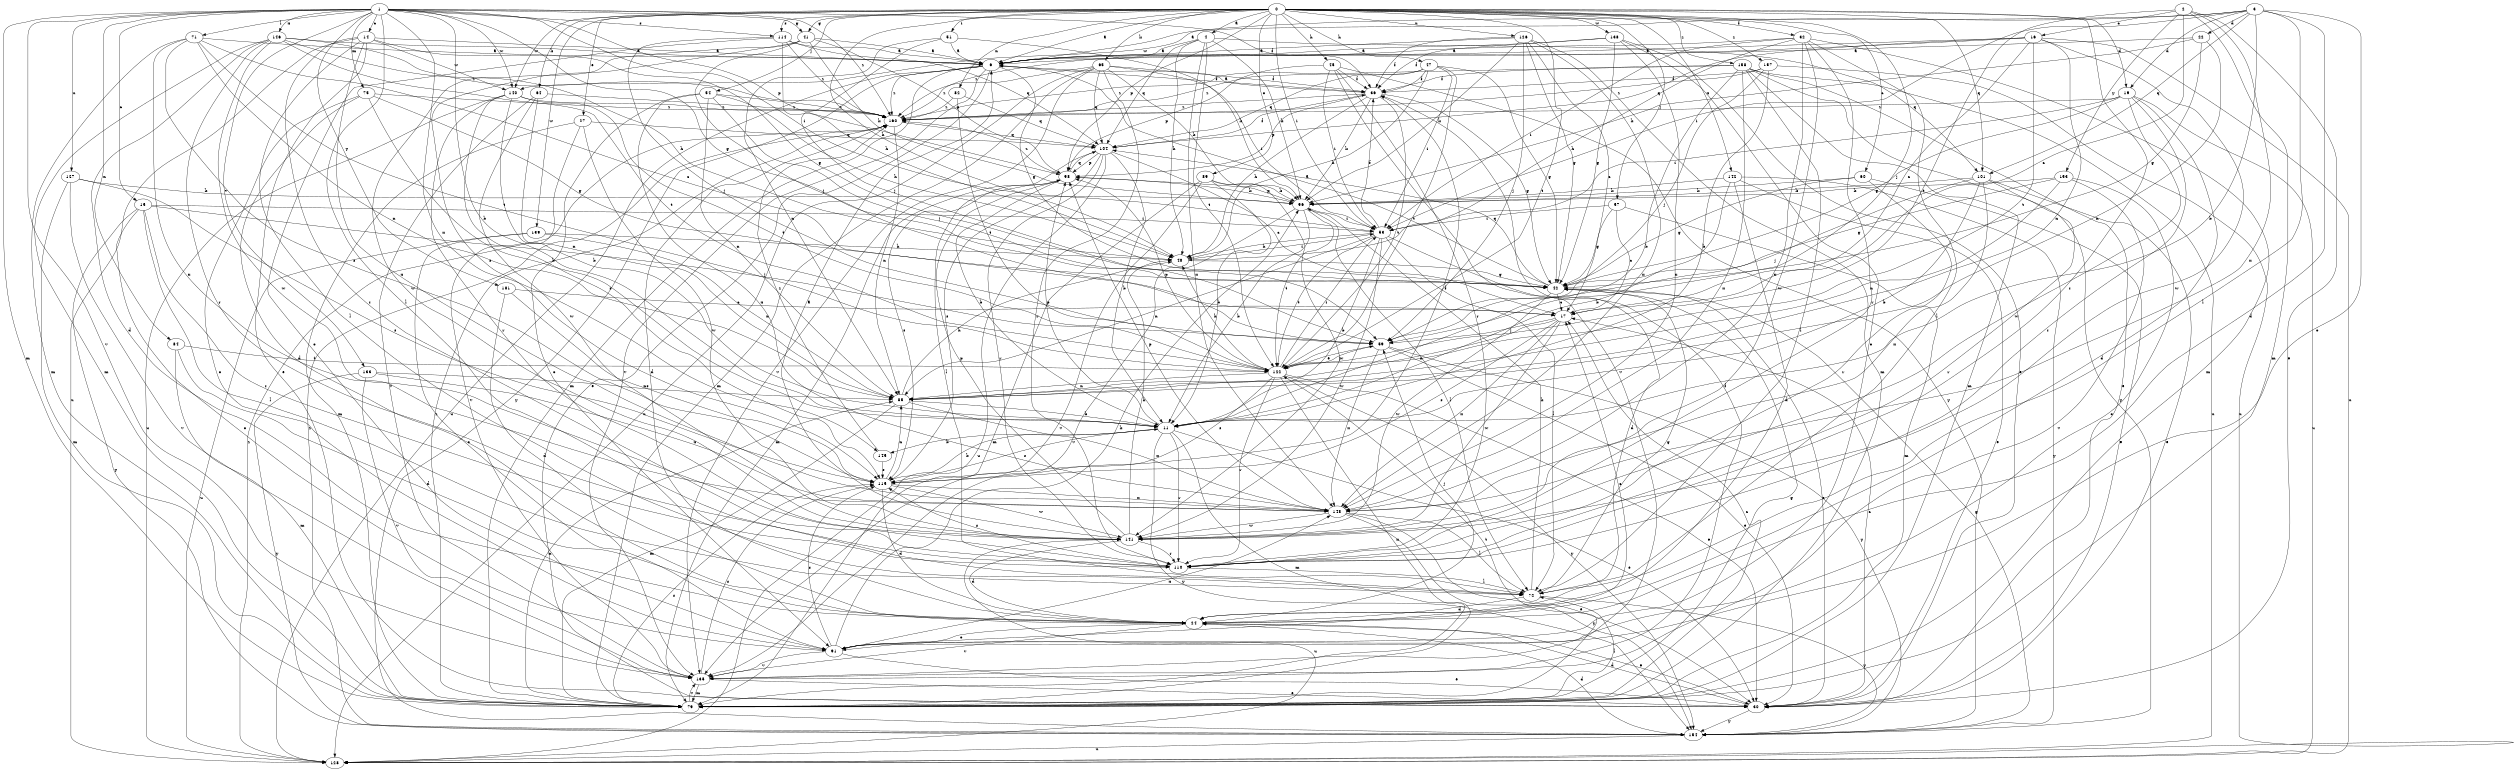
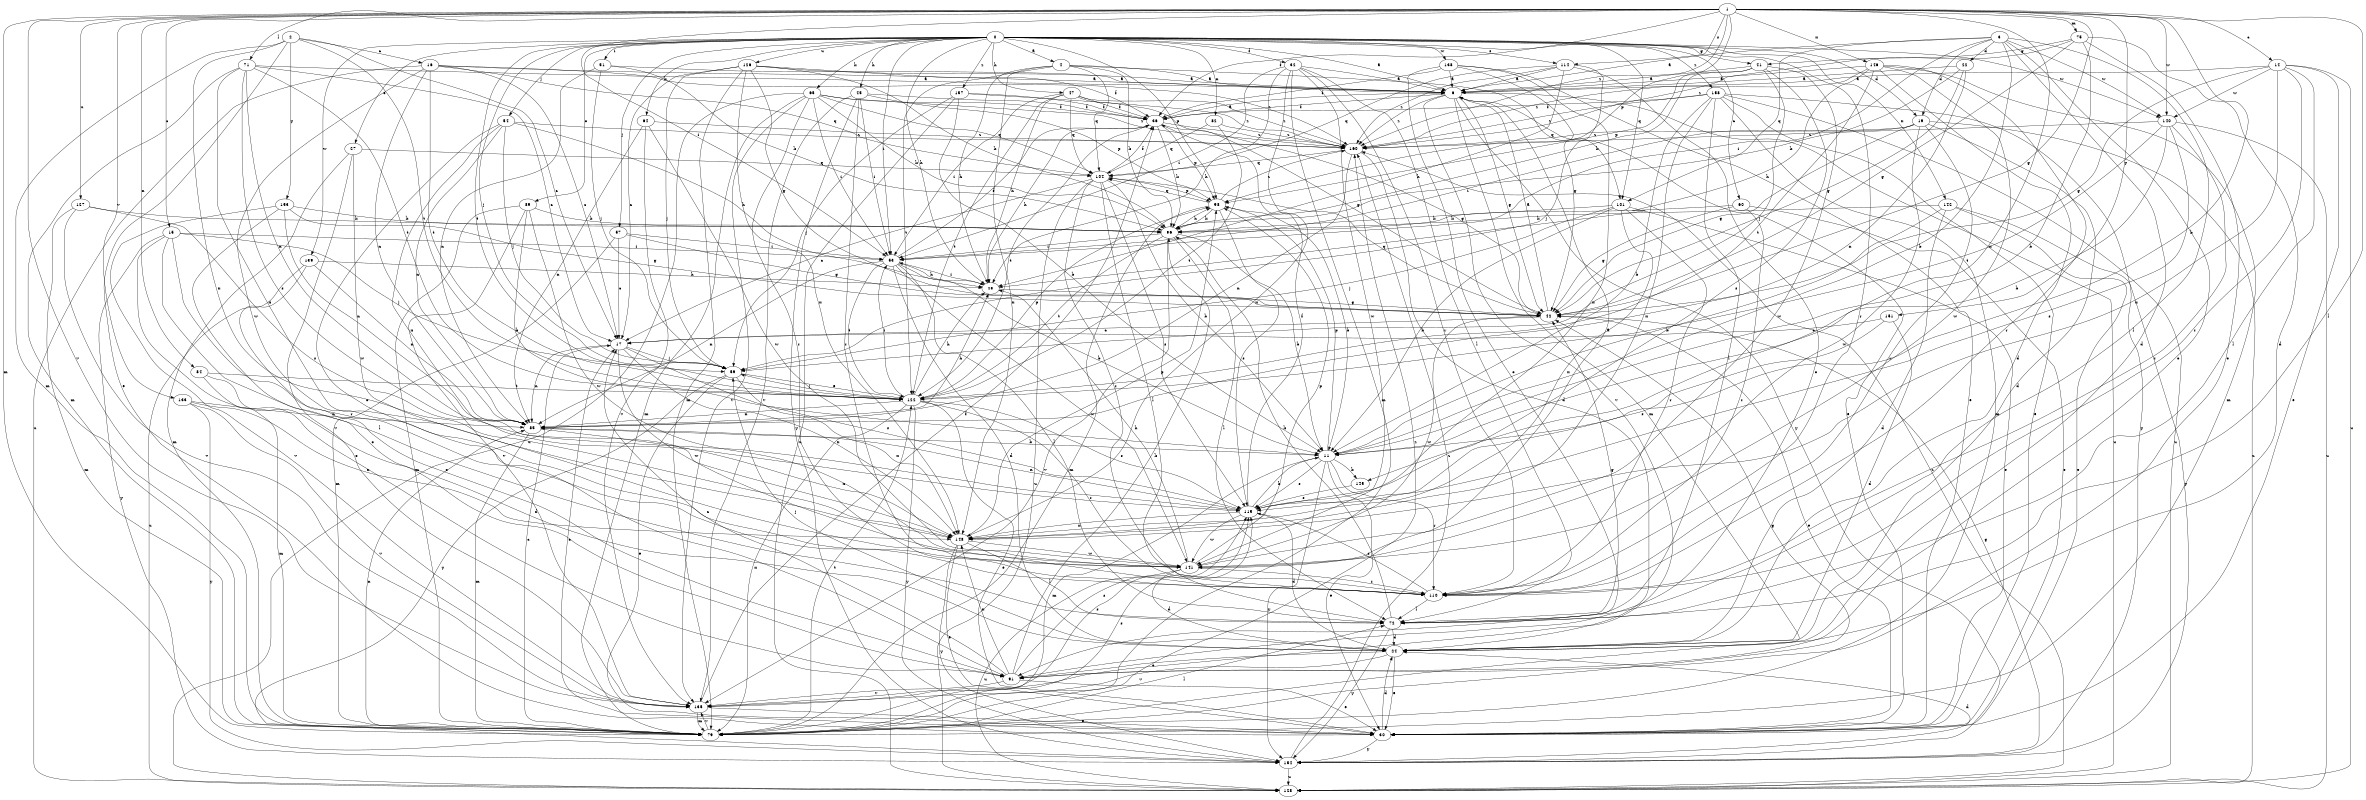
(637, 13) -> (1967, 56)
(1269, 191) -> (1196, 219)
(771, 275) -> none
(506, 288) -> (1890, 316)
